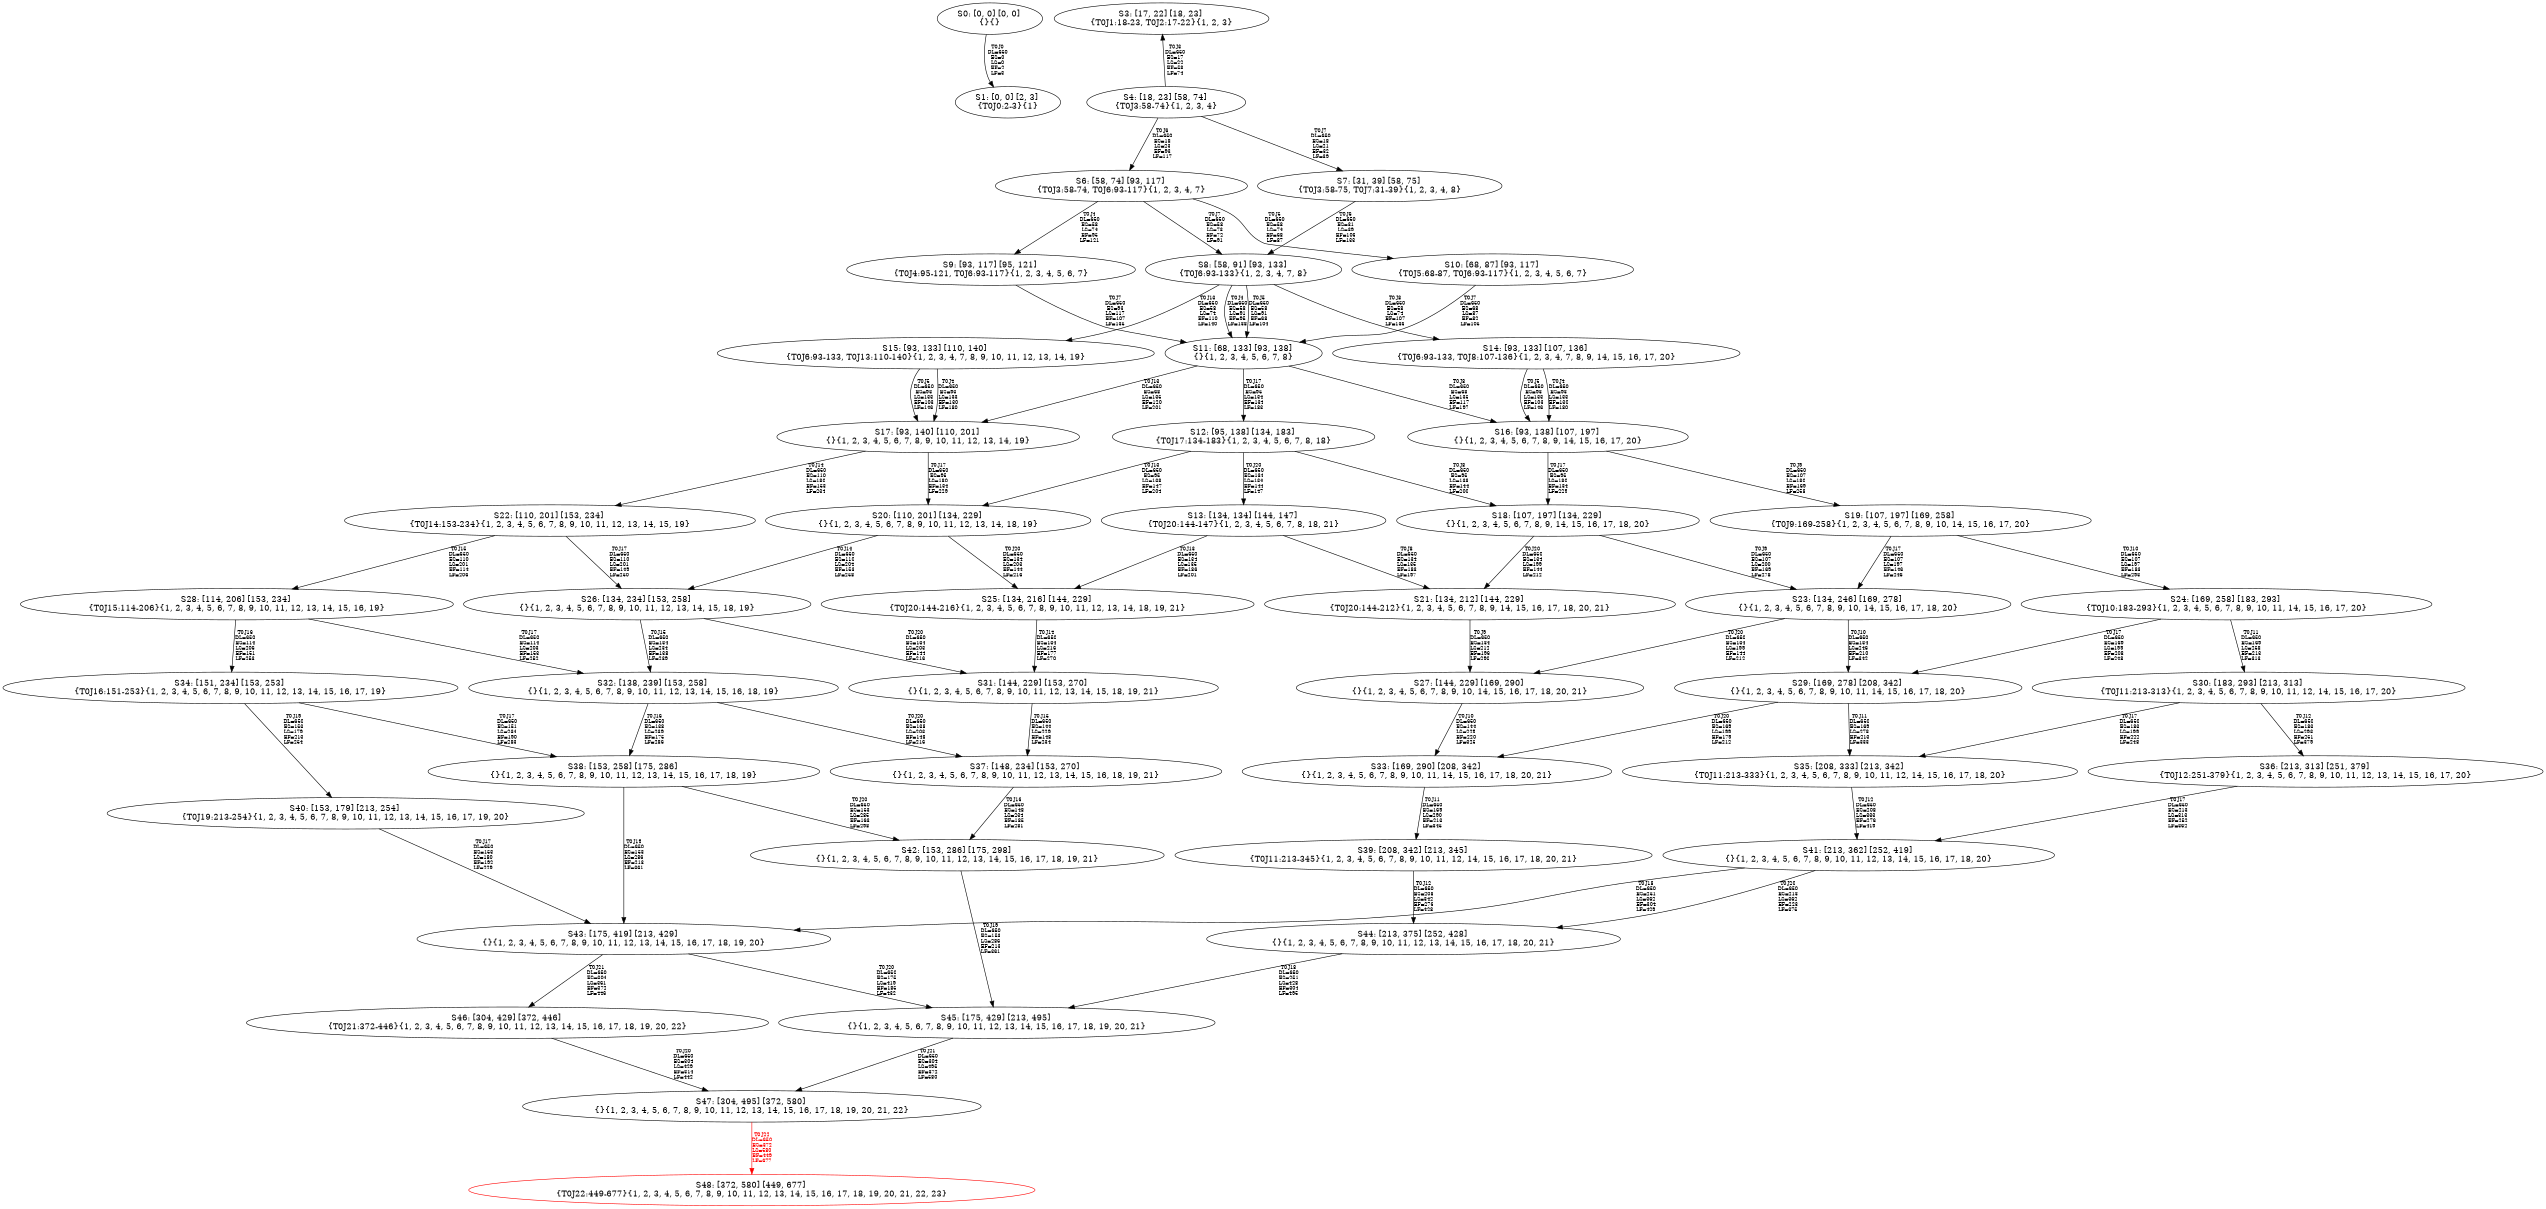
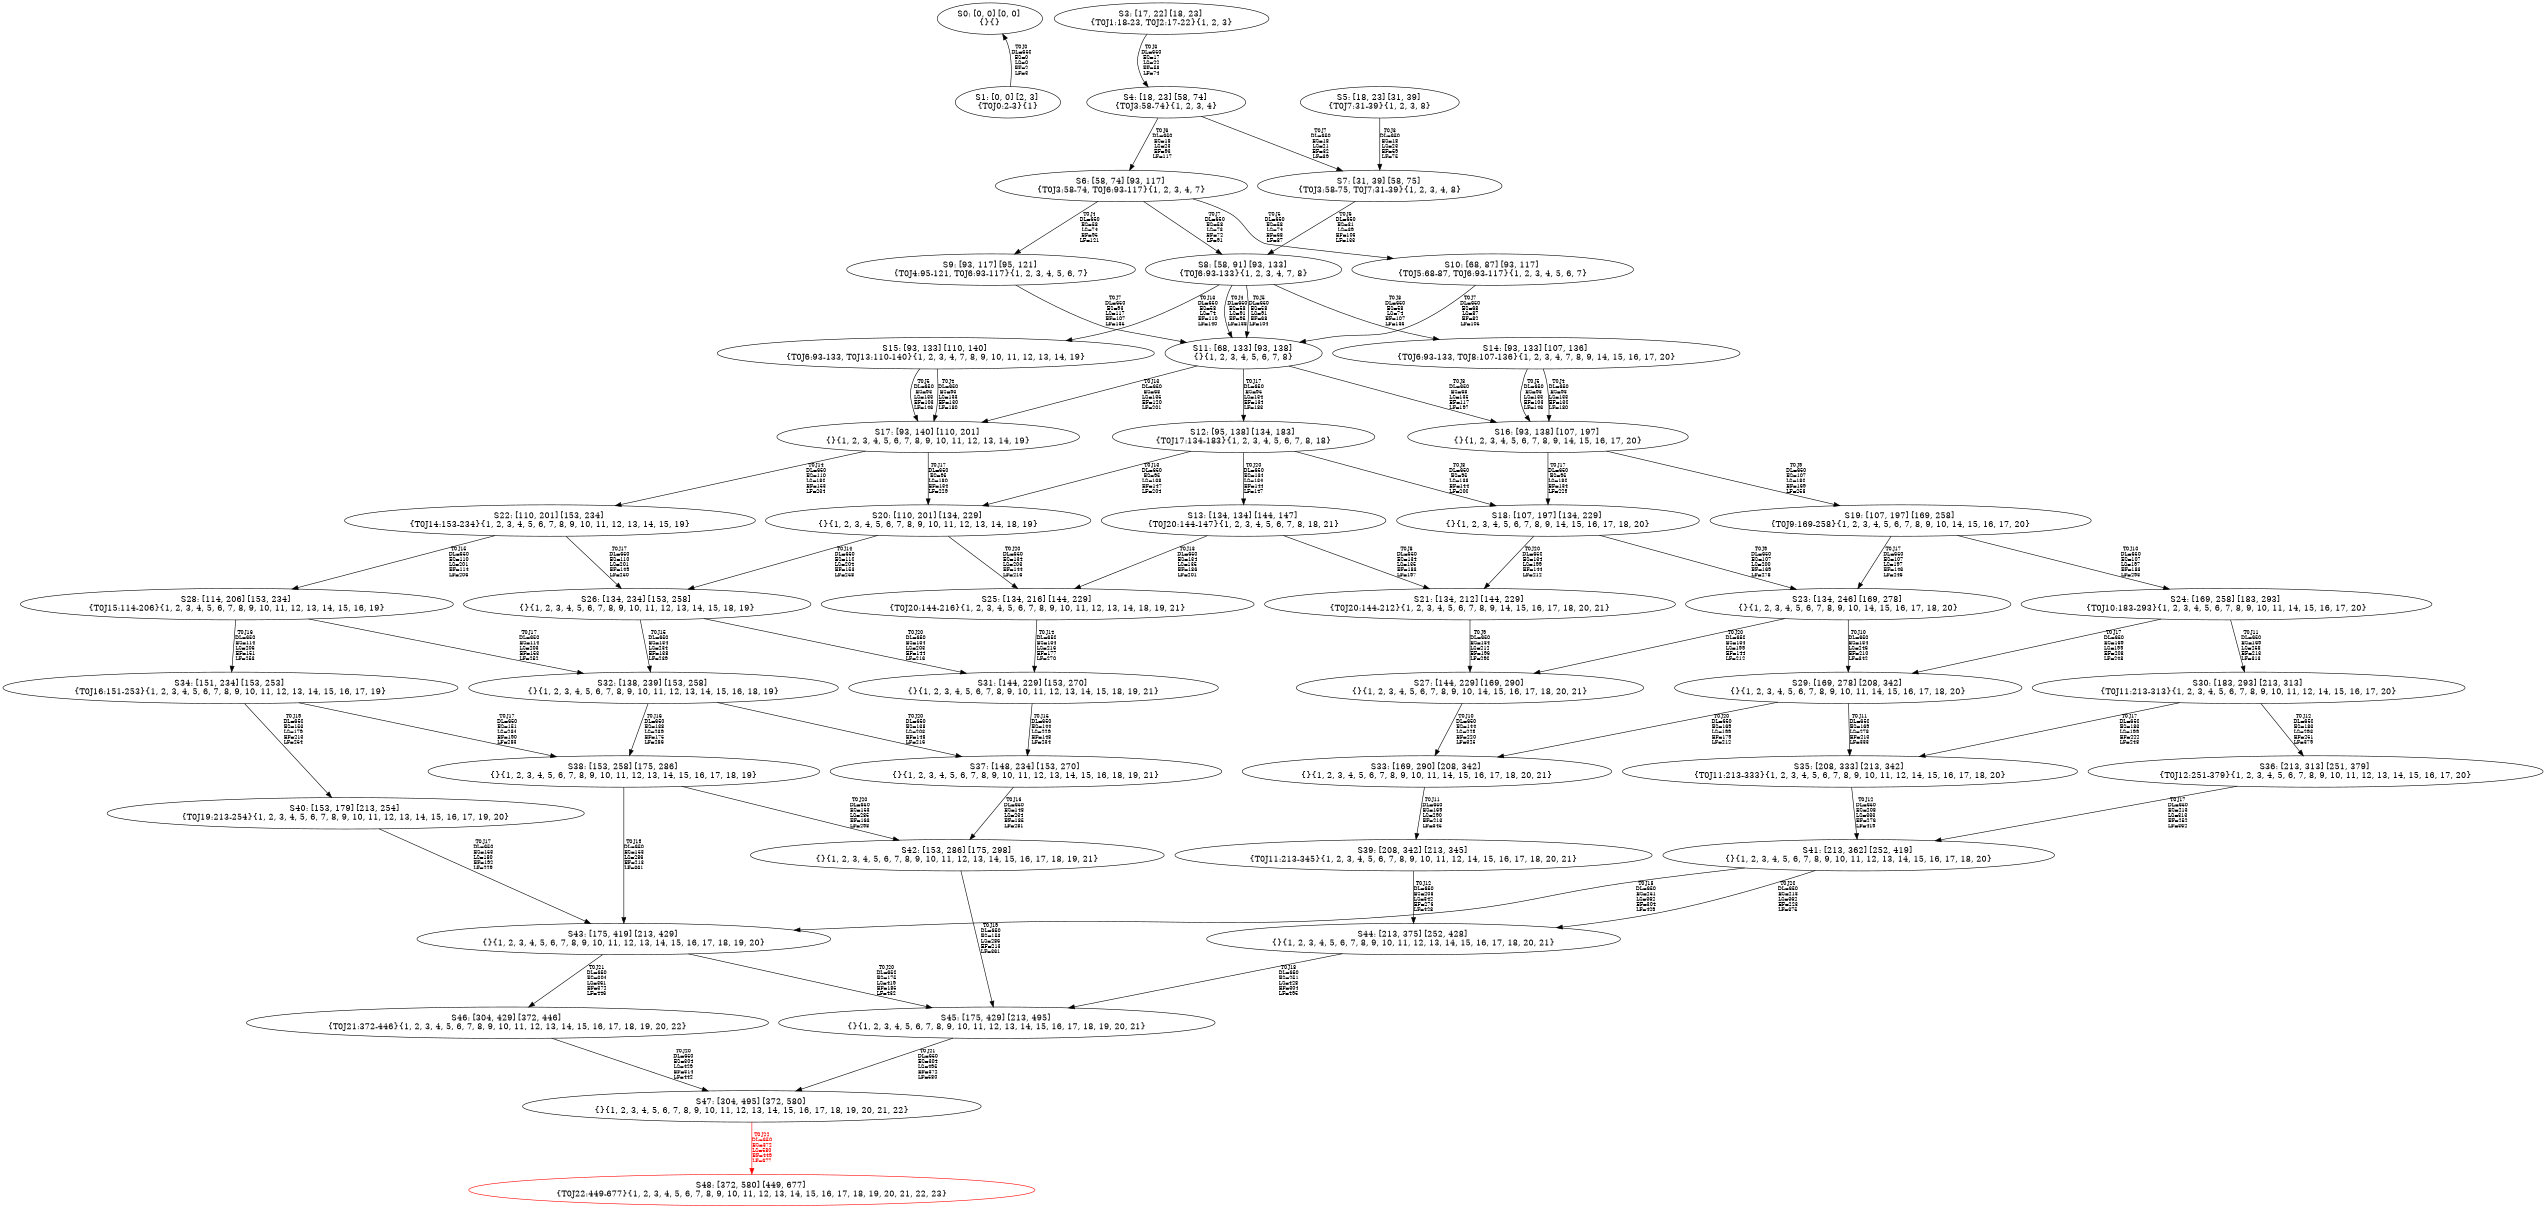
(984, 59) -> (1011, 62)
(1164, 63) -> (1138, 58)
none -> (1380, 102)
